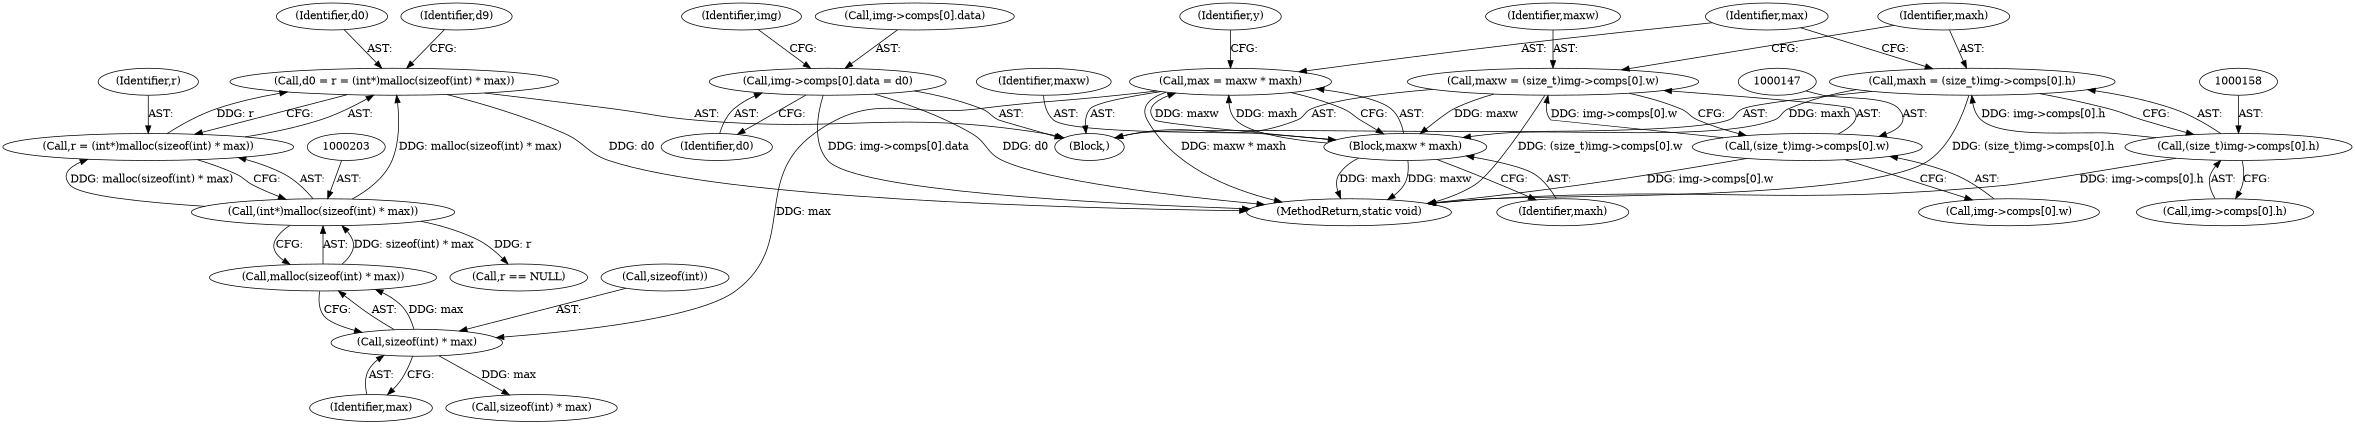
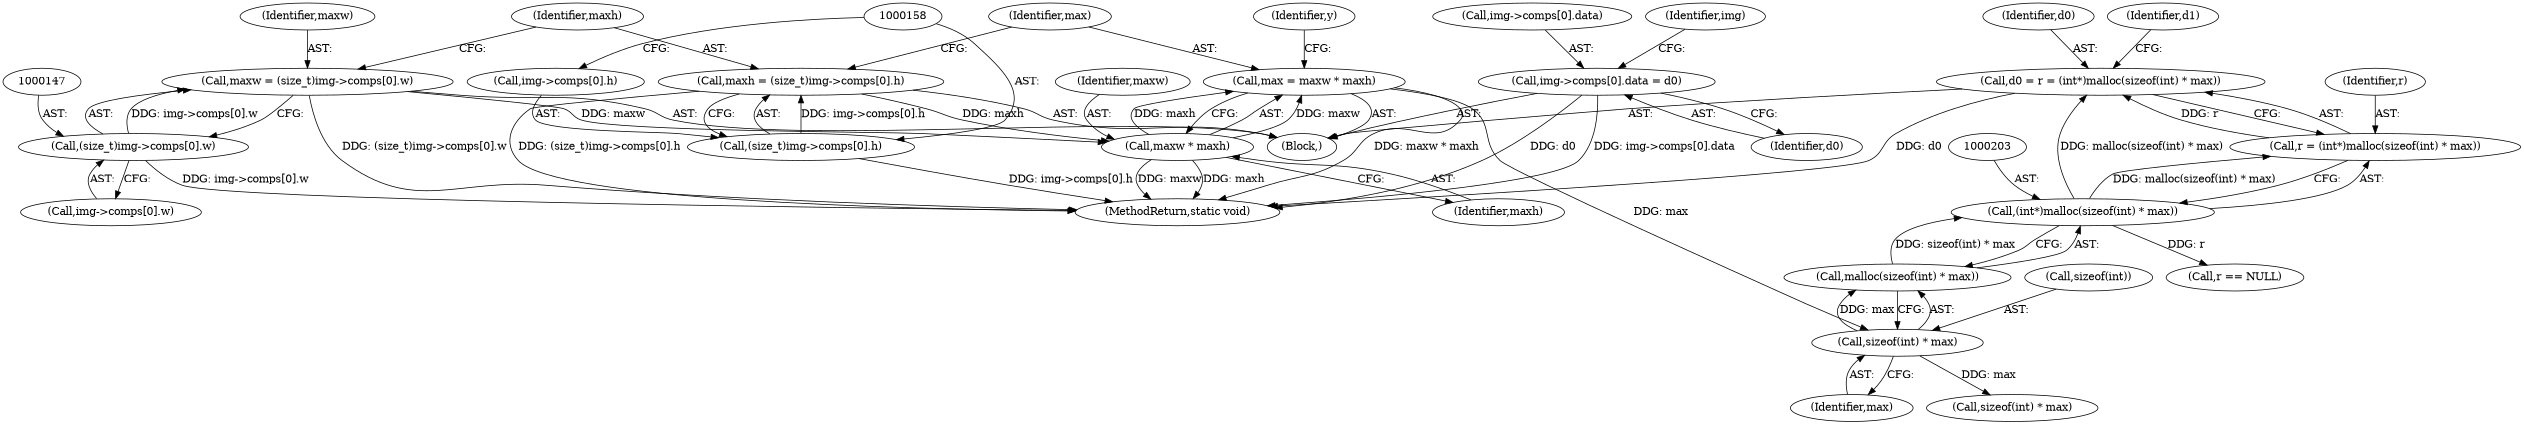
(457, 16) -> (2163, 16)
(1405, 147) -> (1178, 147)
(2244, 177) -> (722, 28)
